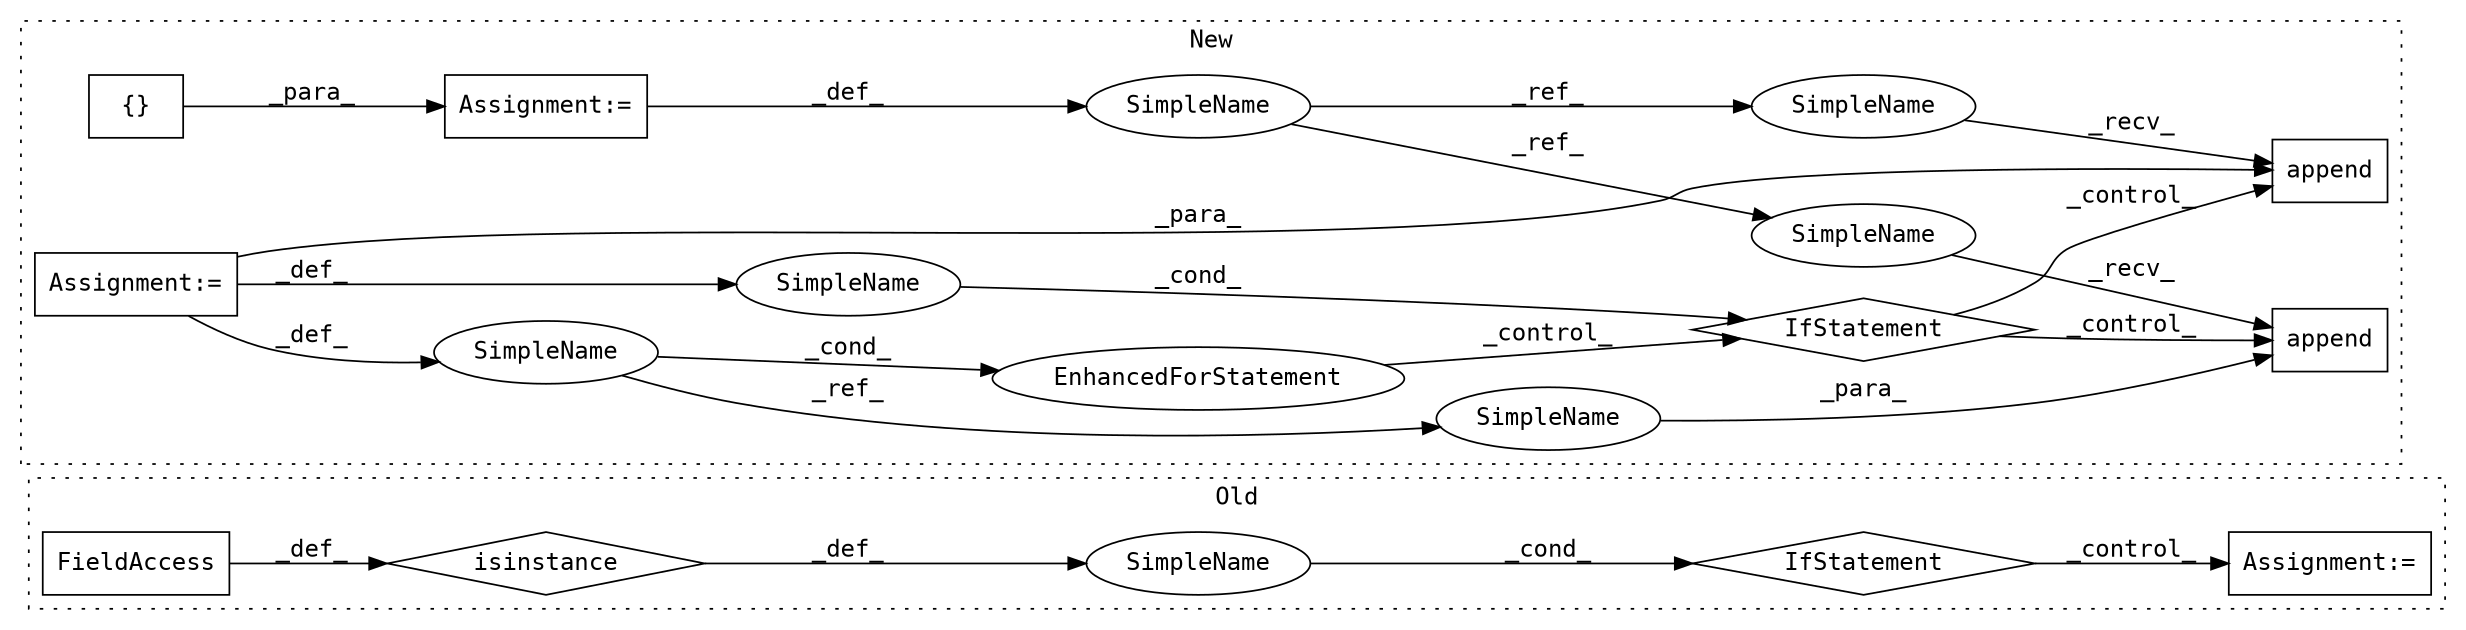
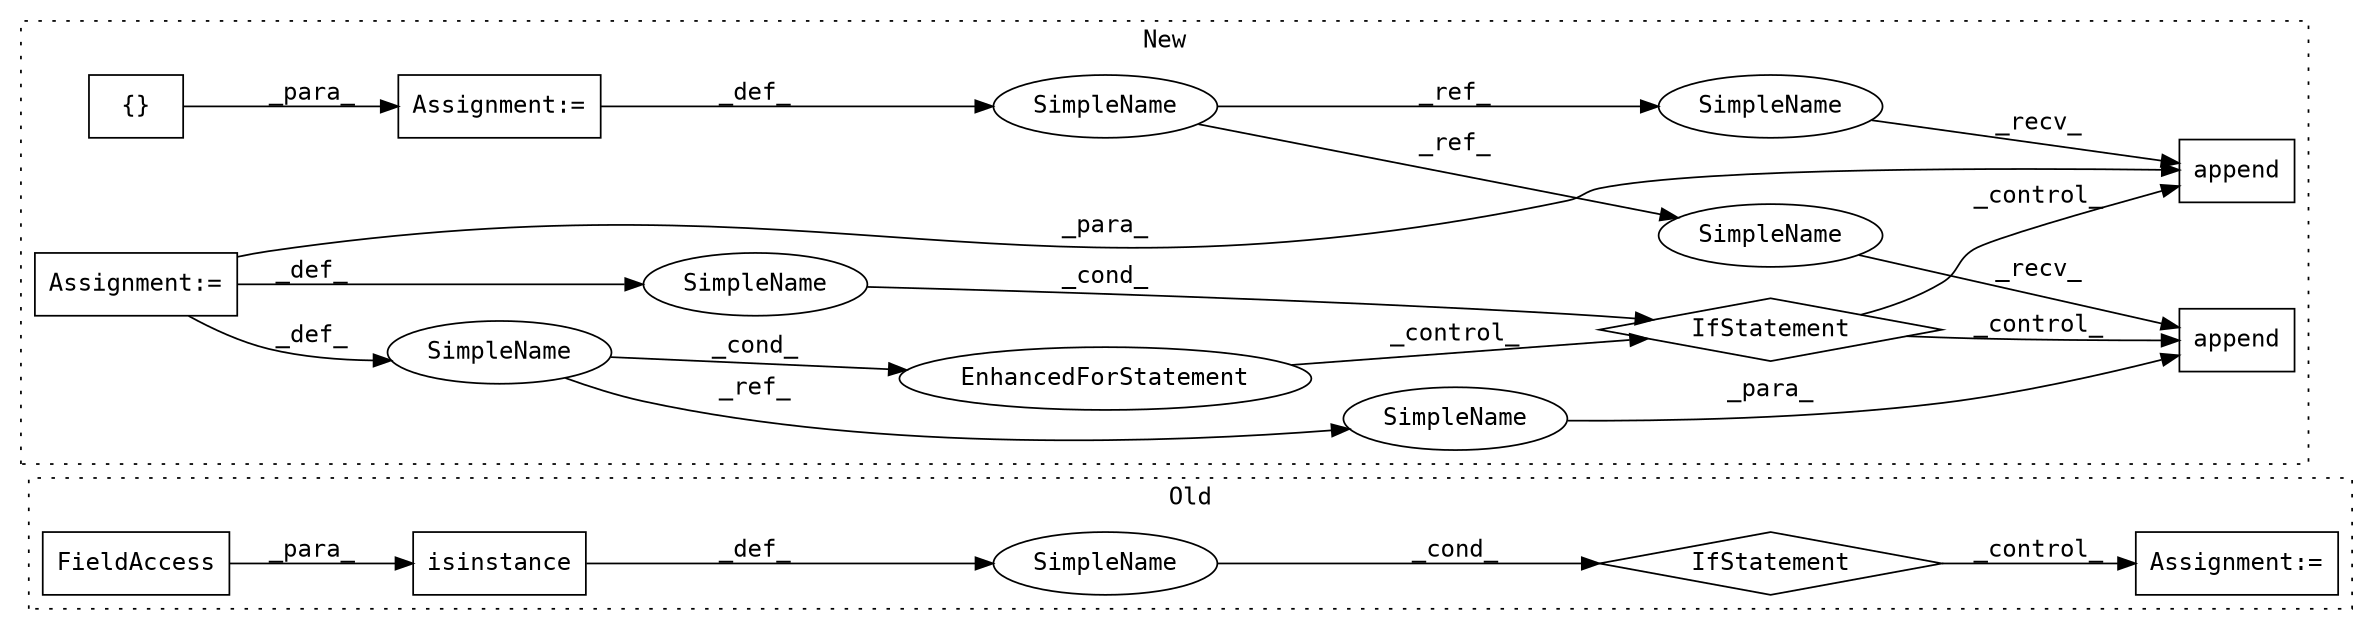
(312, 550) -> (312, 550)
(546, 563) -> (500, 563)
